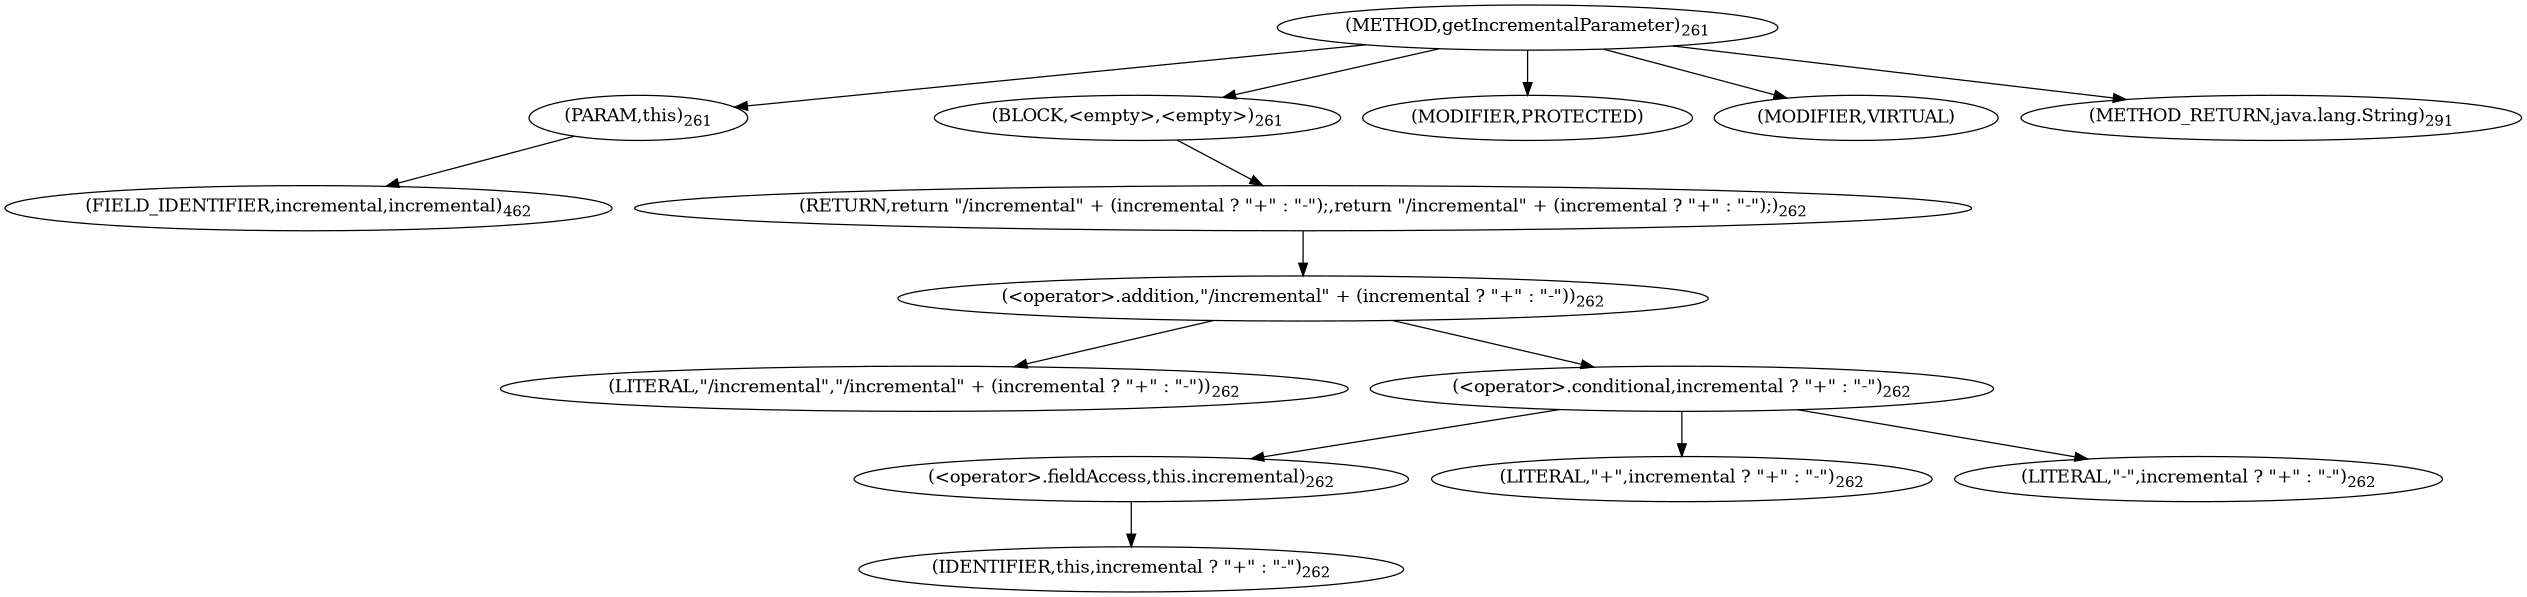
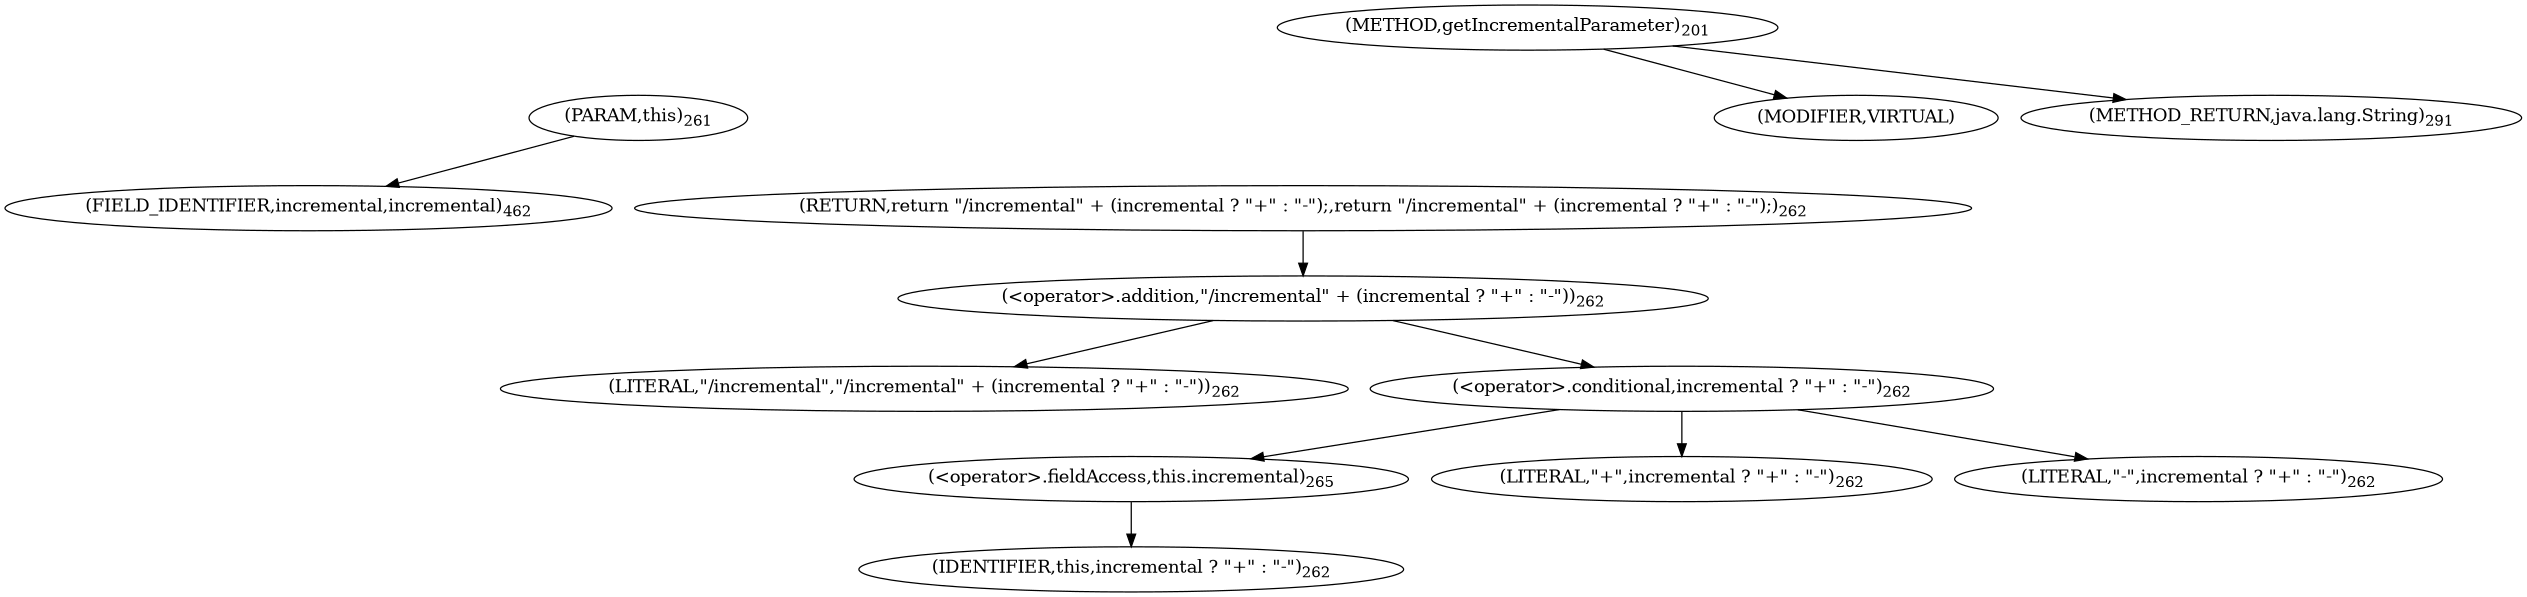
(1696, 26) -> (1696, 26)
(1057, 75) -> none
(1138, 118) -> none
(1528, 118) -> none
(1320, 477) -> (1320, 477)
